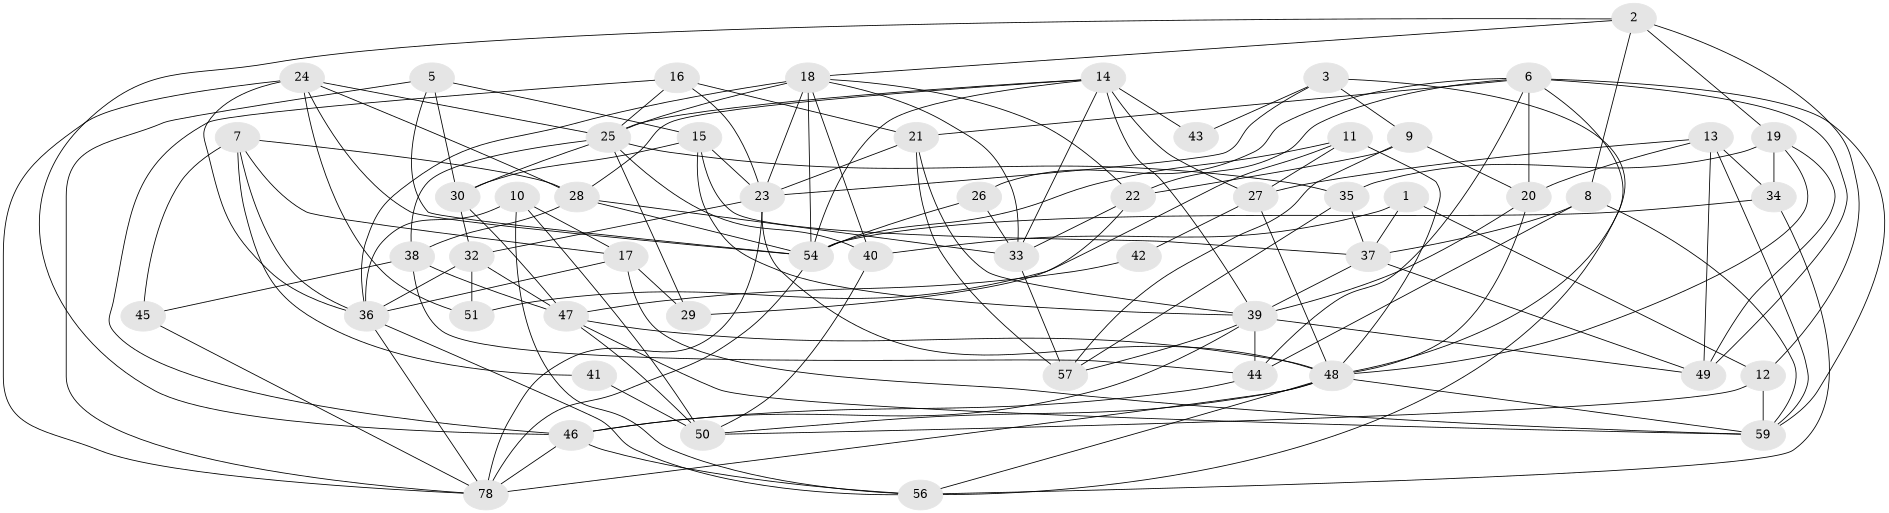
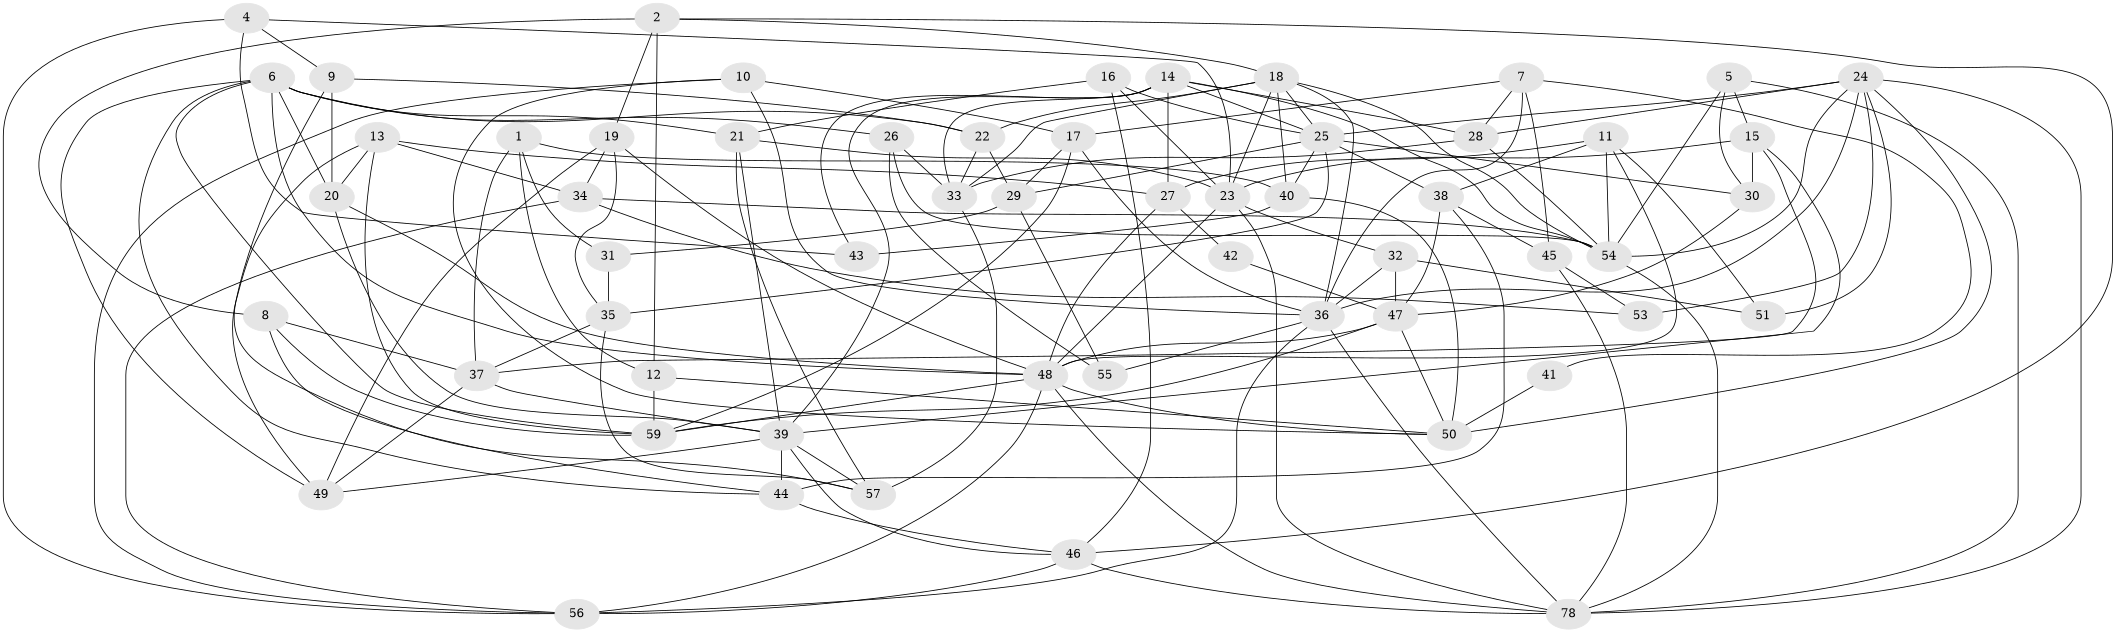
(1326, 78) -> (247, 18)
(465, 227) -> none
(481, 230) -> (1508, 173)
none -> (1056, 237)
none -> (608, 257)
none -> (1641, 316)
none -> (1861, 364)
none -> (1105, 376)
